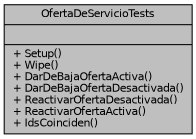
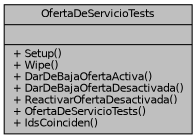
(79, 112) -> (79, 112)
